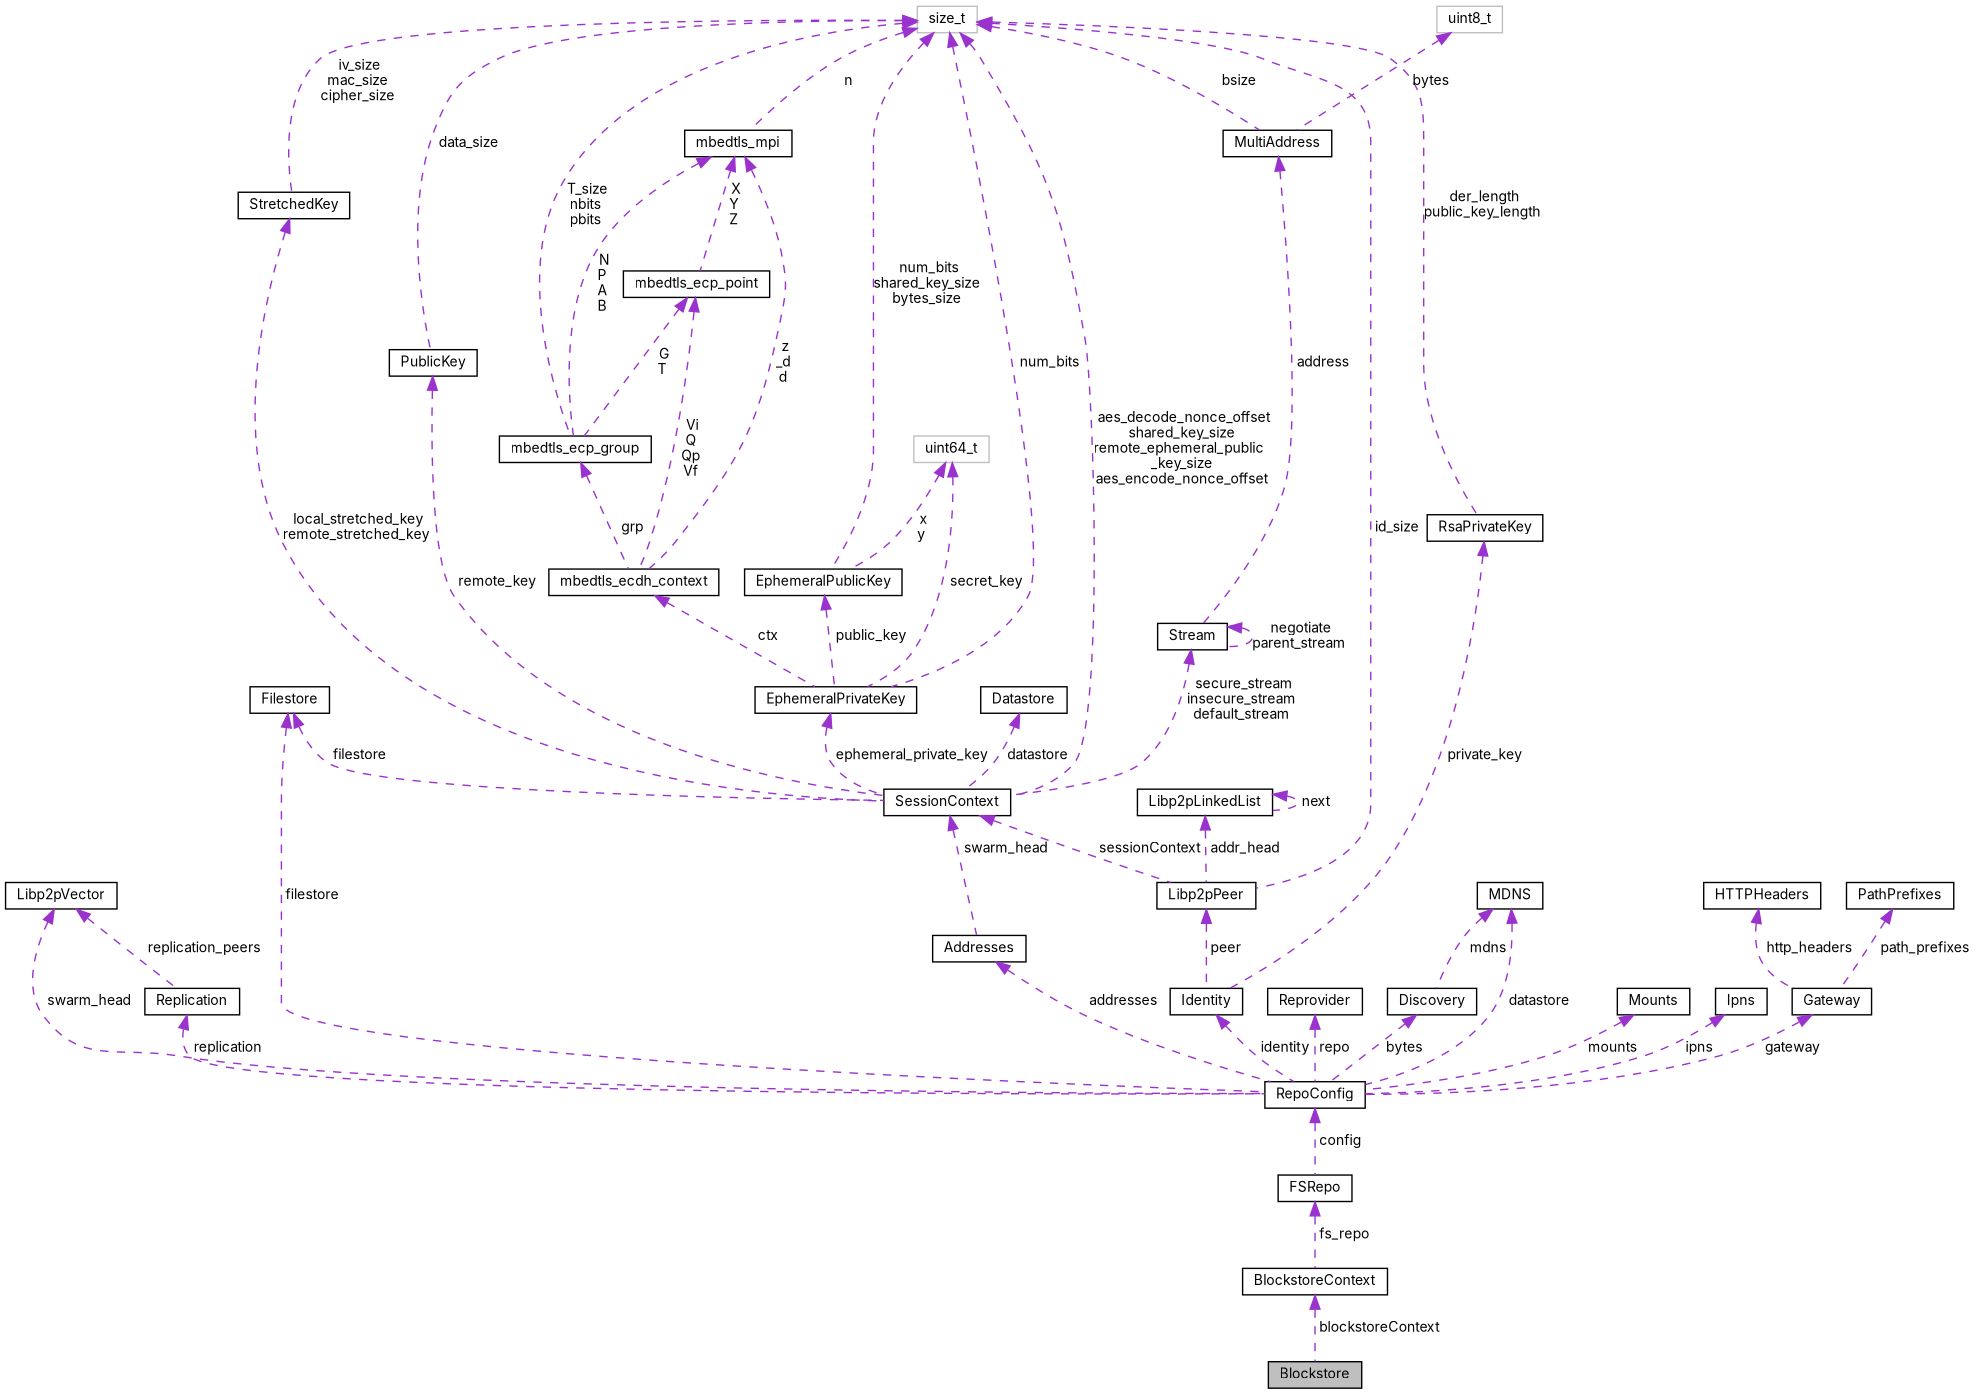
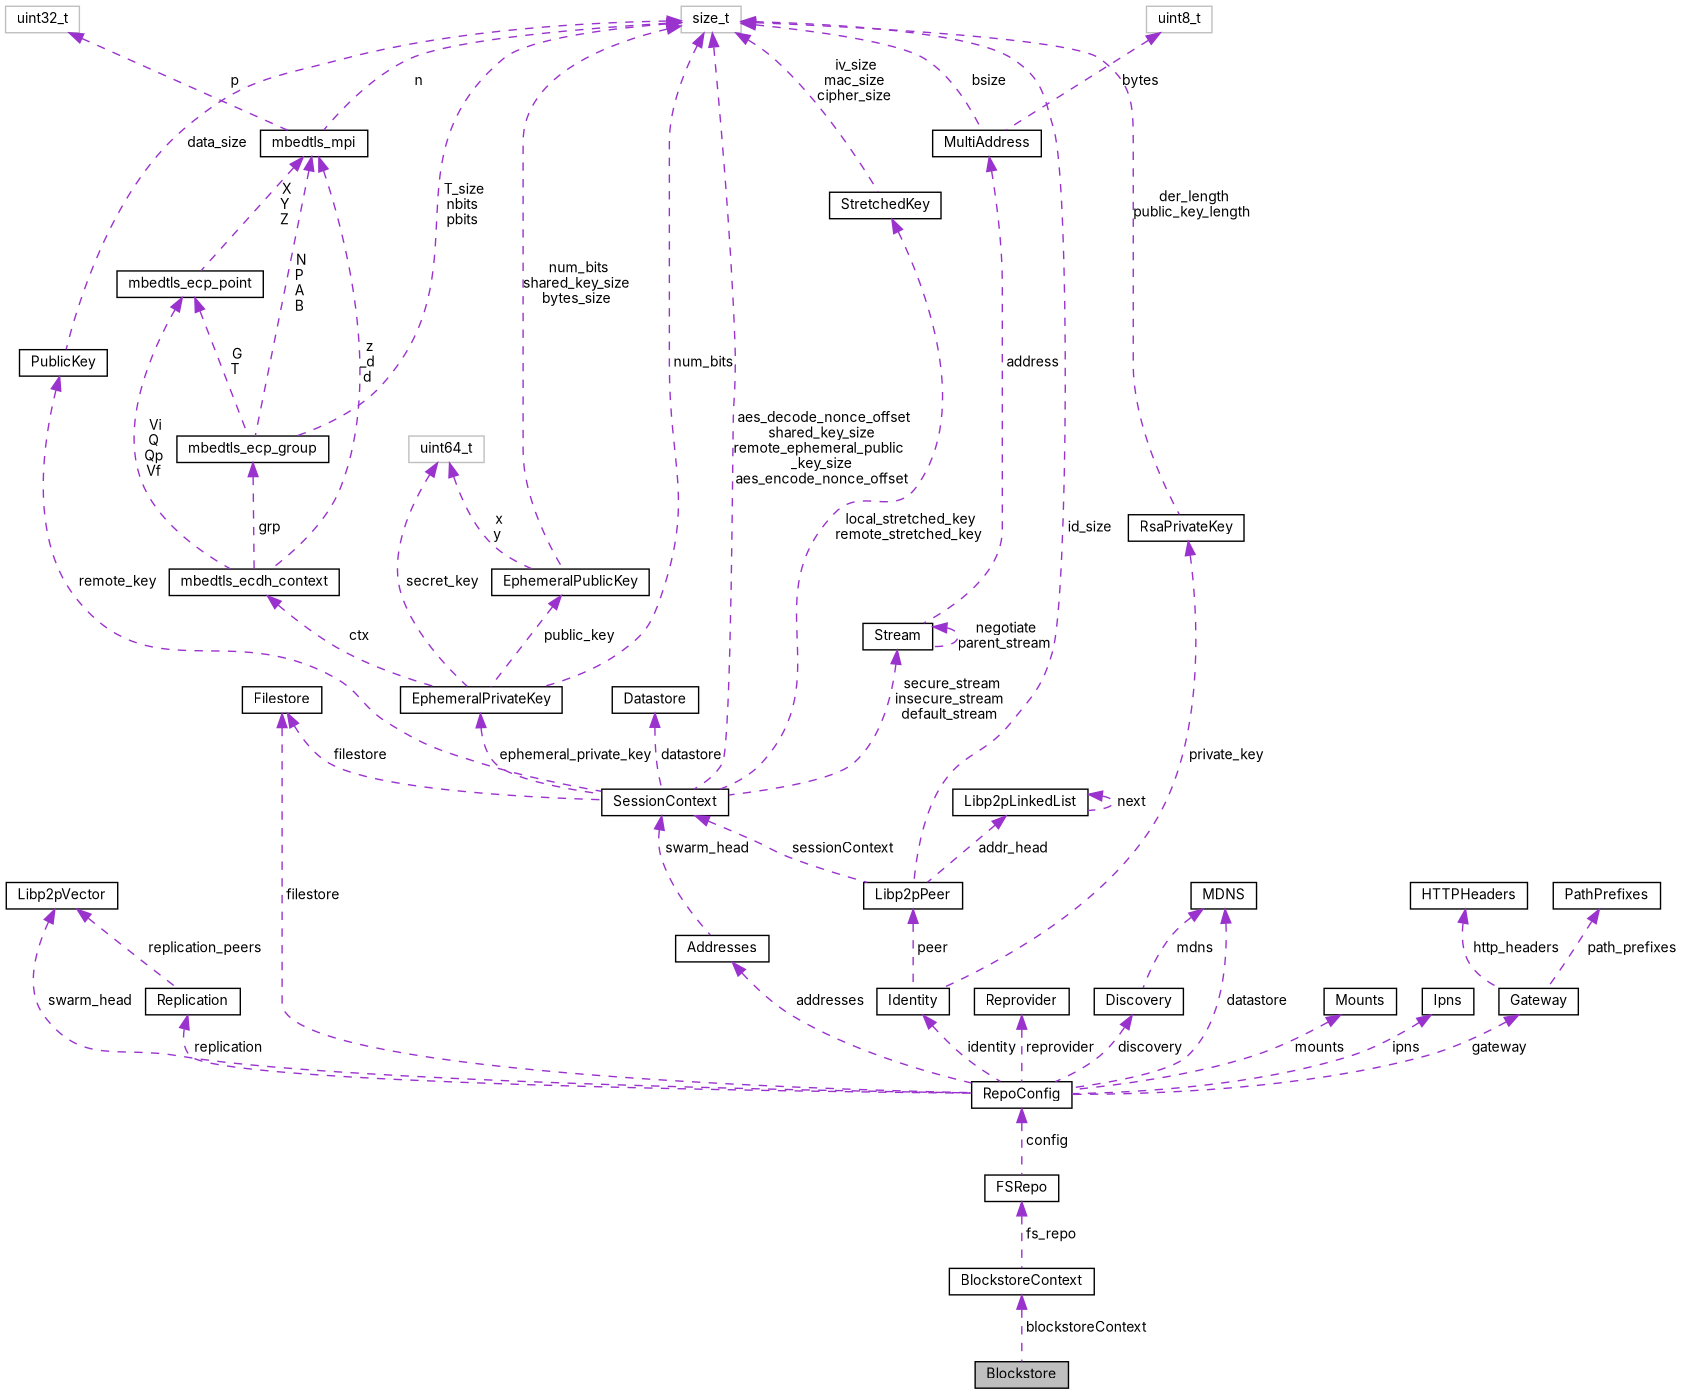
none -> (42, 20)
(1332, 1048) -> (1058, 1048)
(1403, 1048) -> (1148, 1048)
